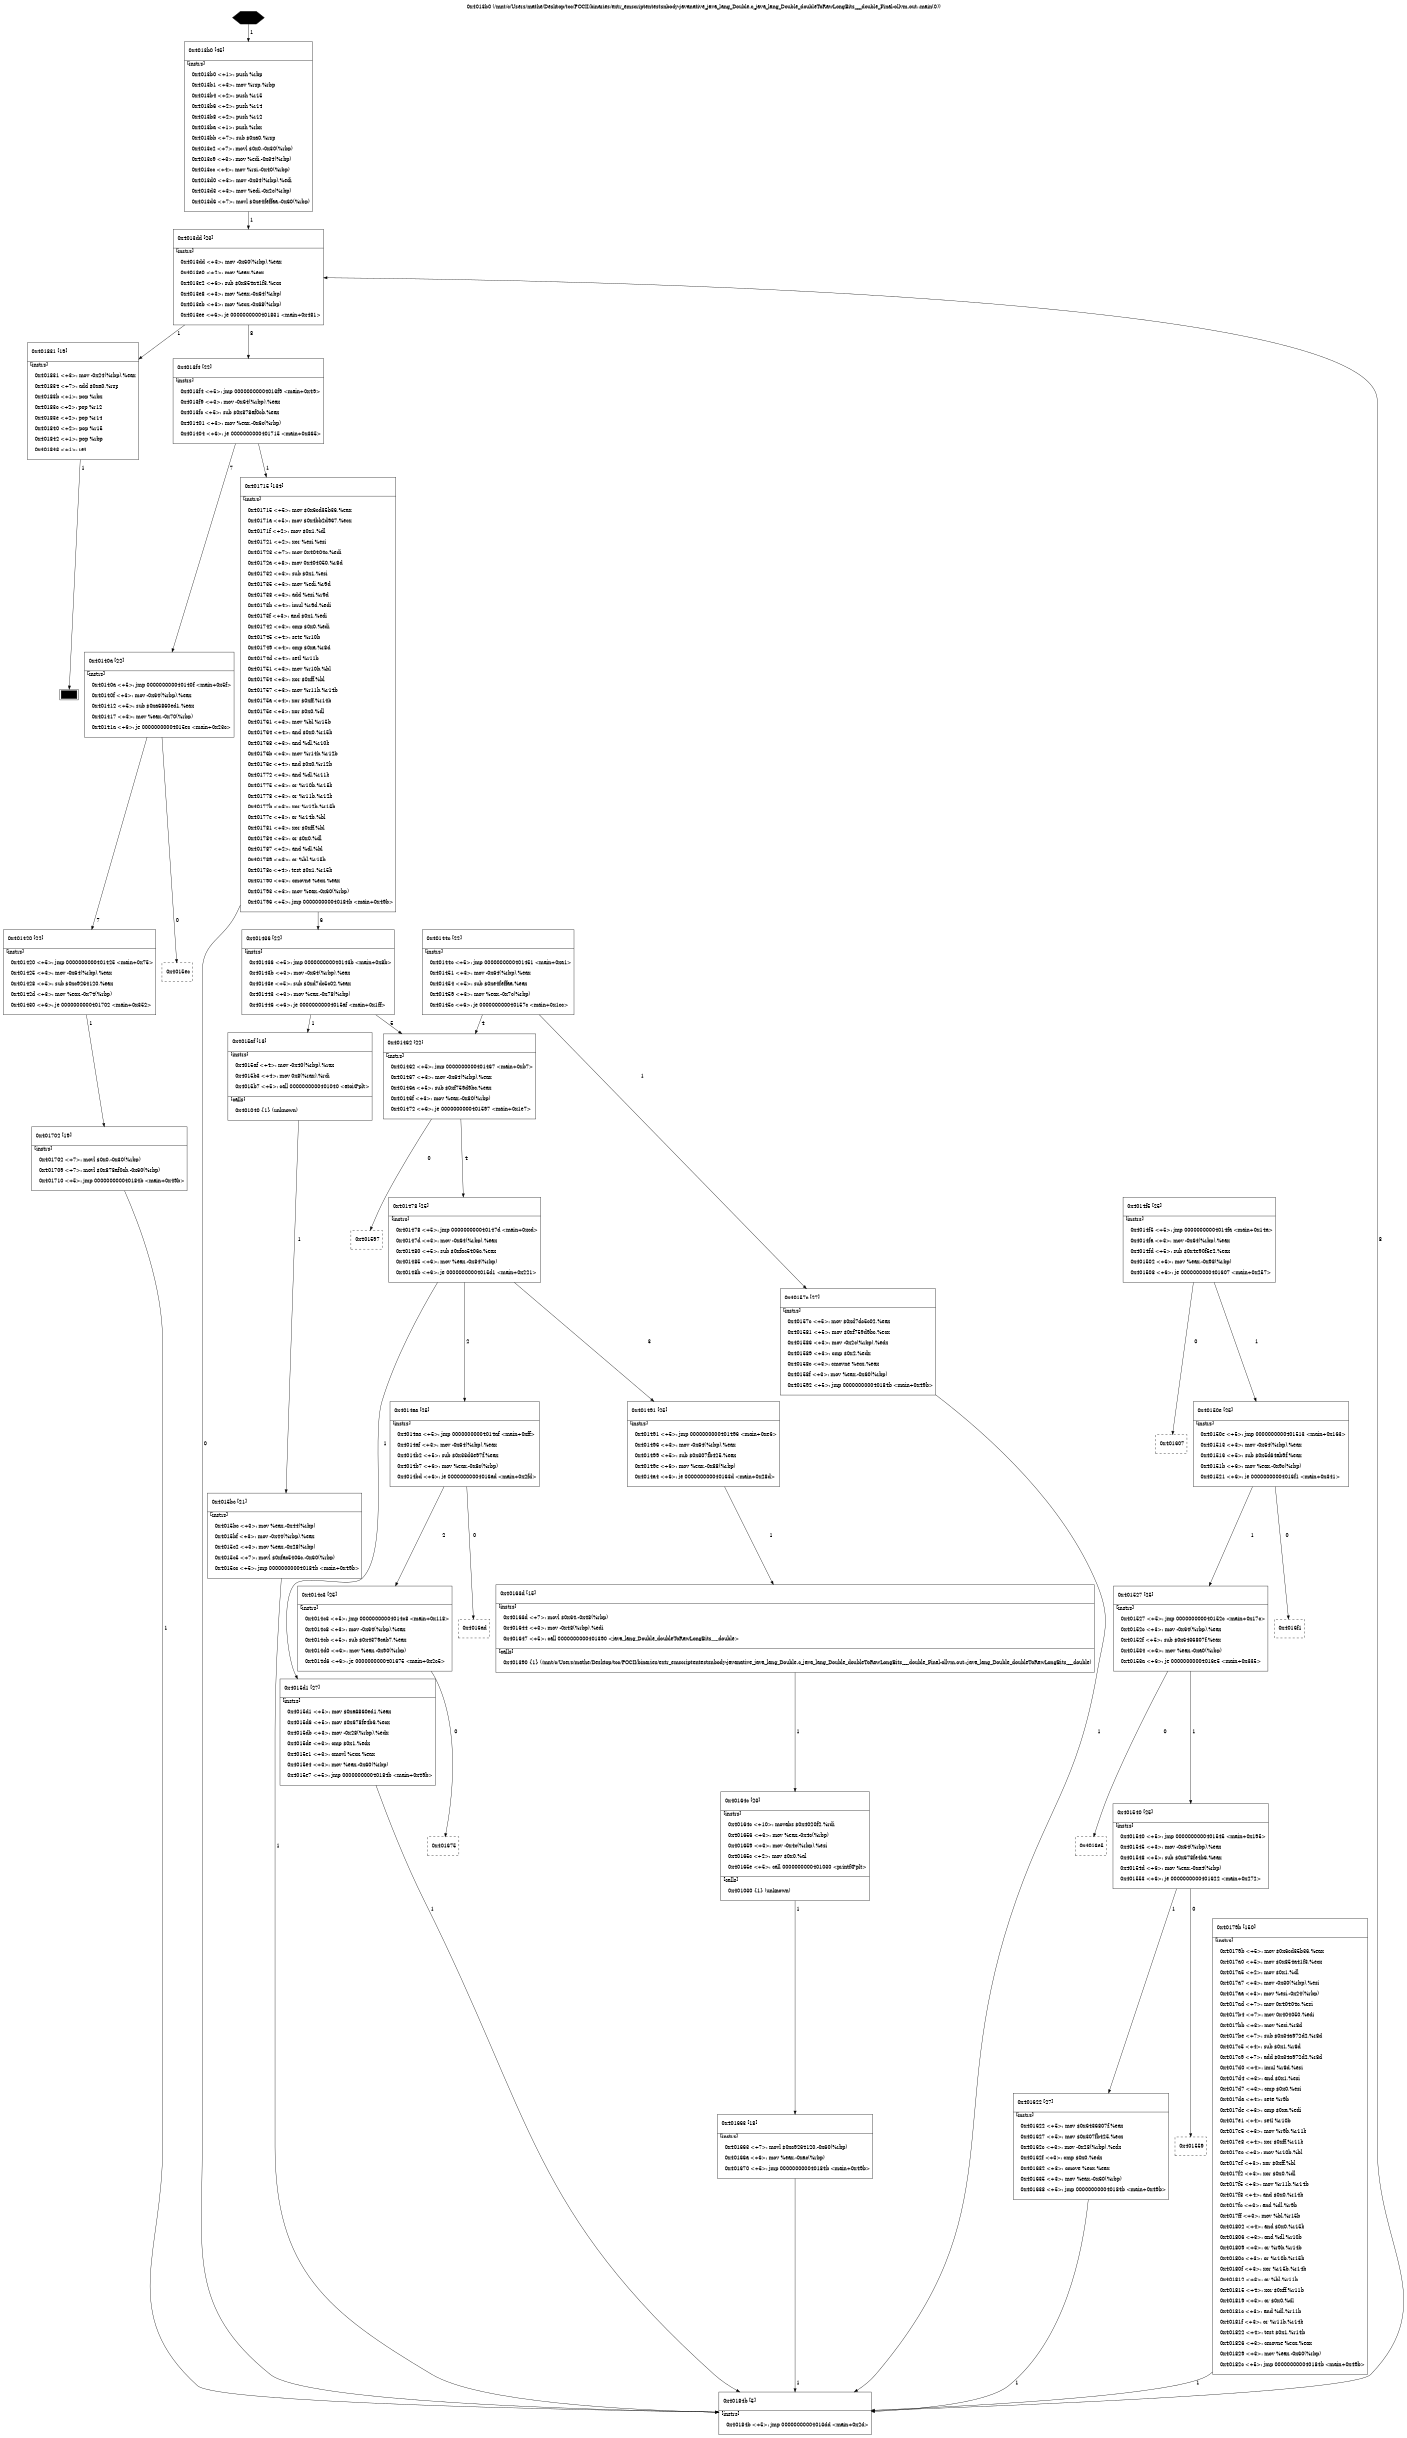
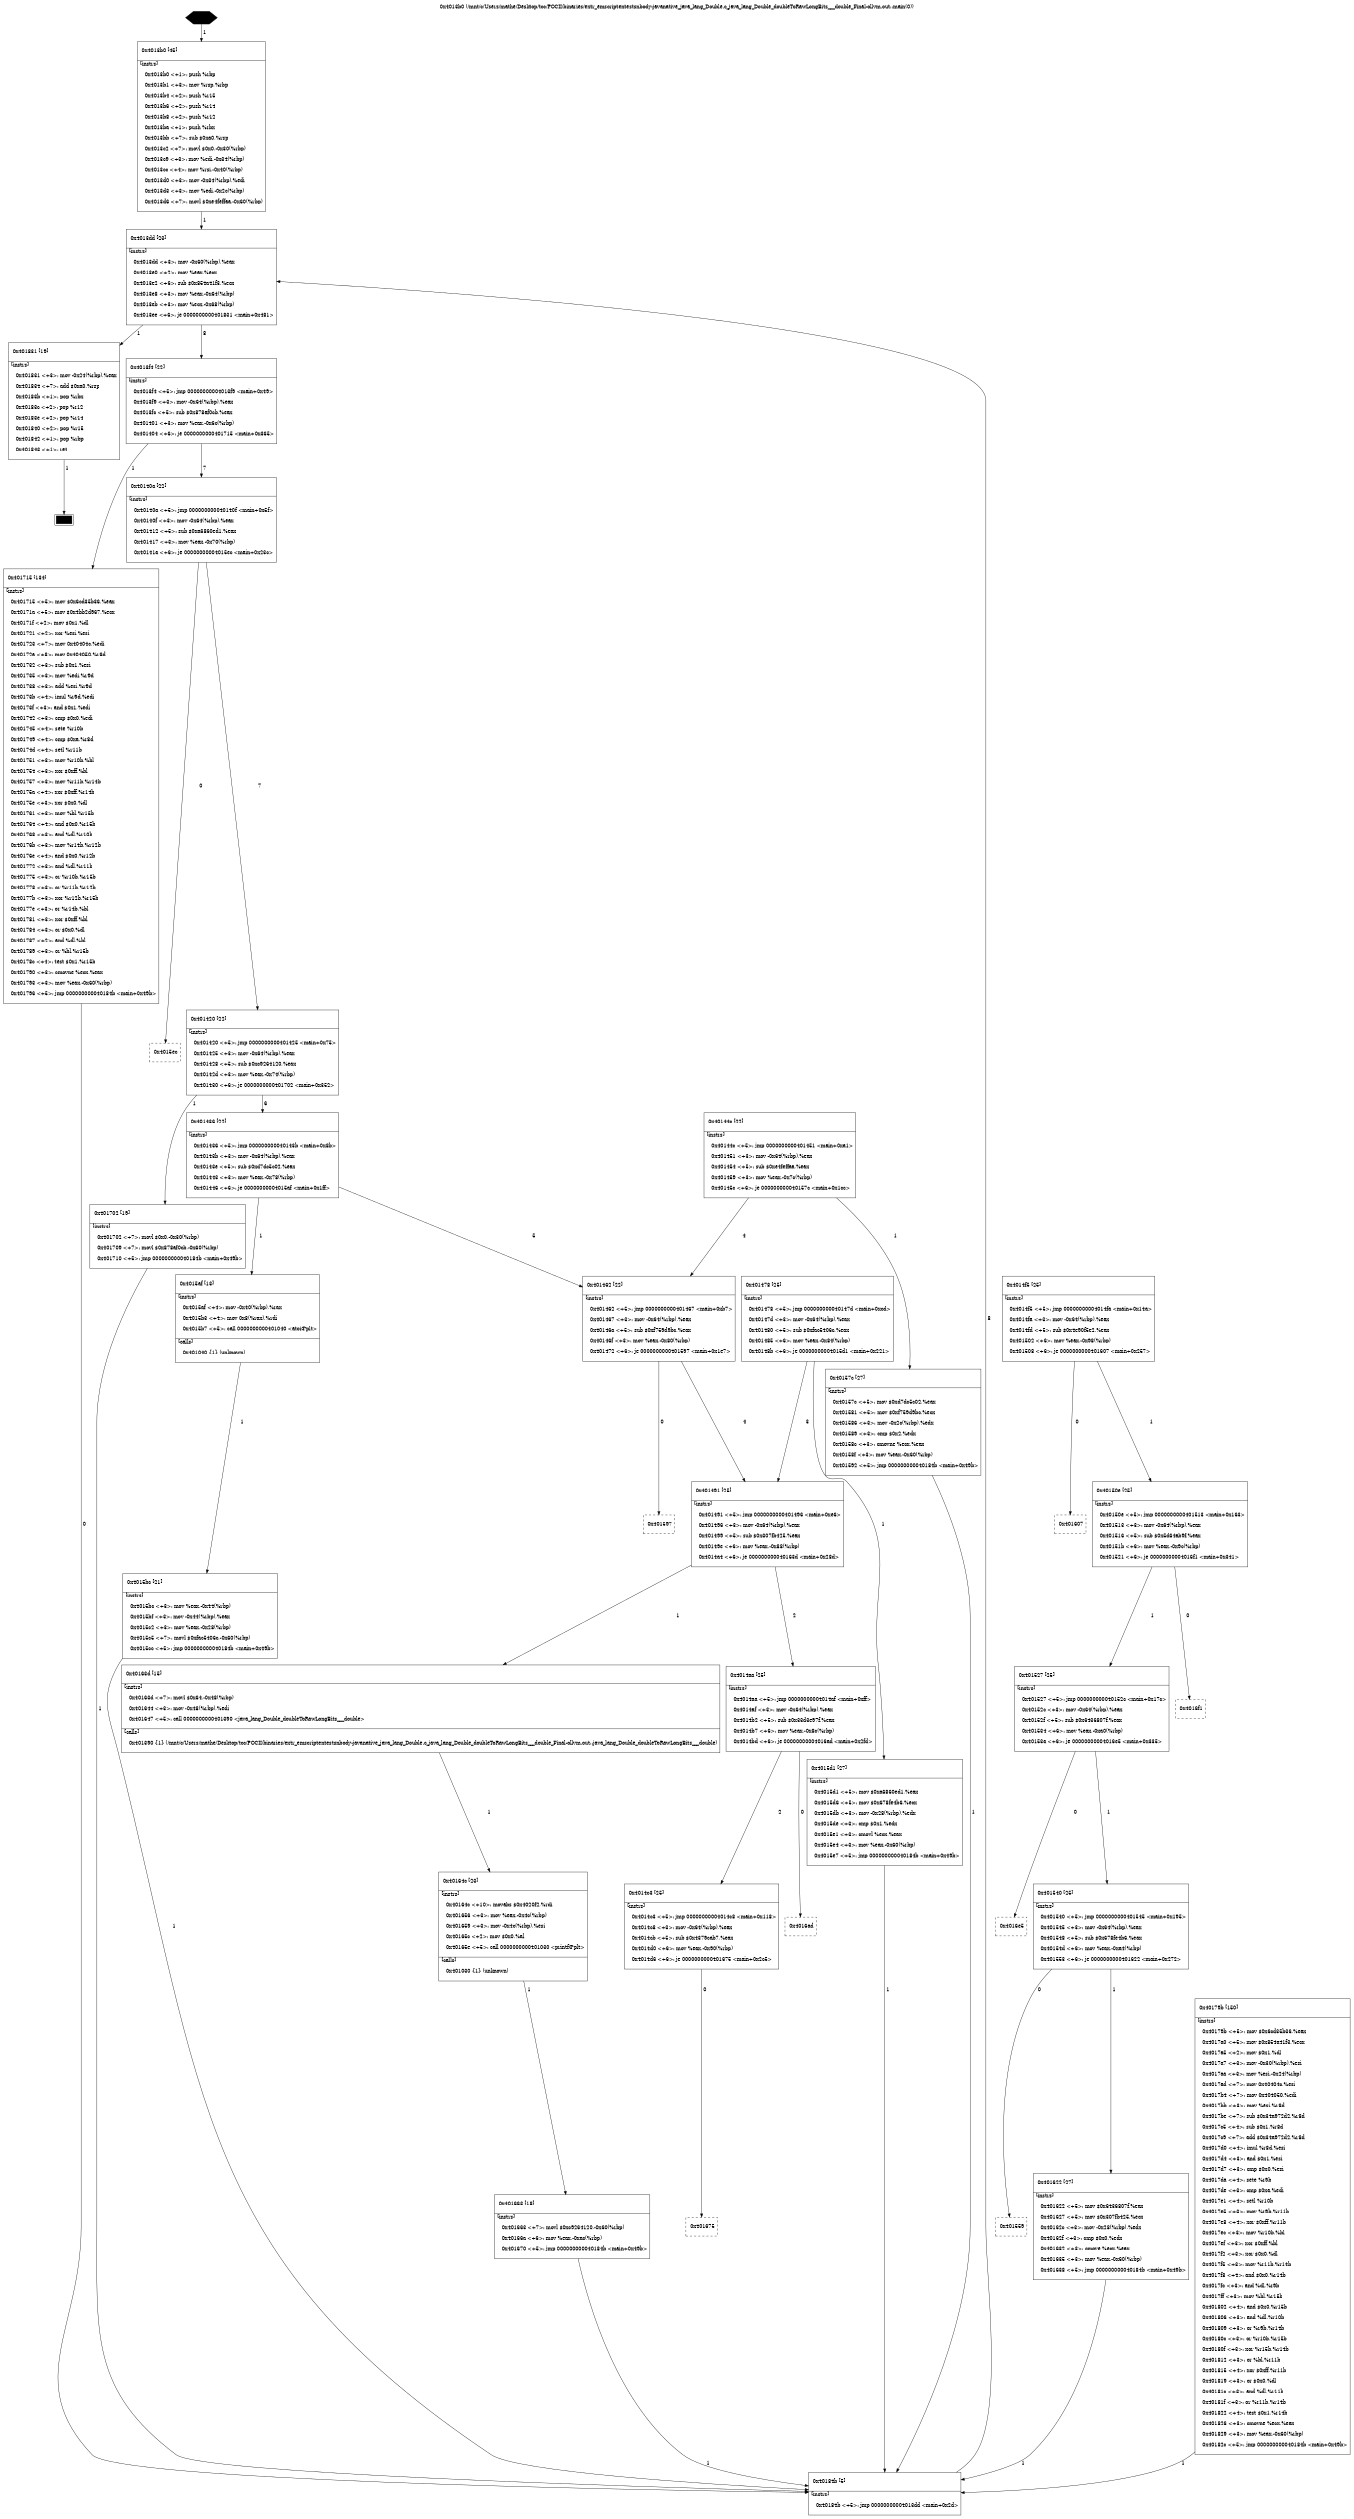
(318, 919) -> (263, 1102)
(462, 1156) -> (712, 1420)
(465, 1340) -> (784, 1615)
